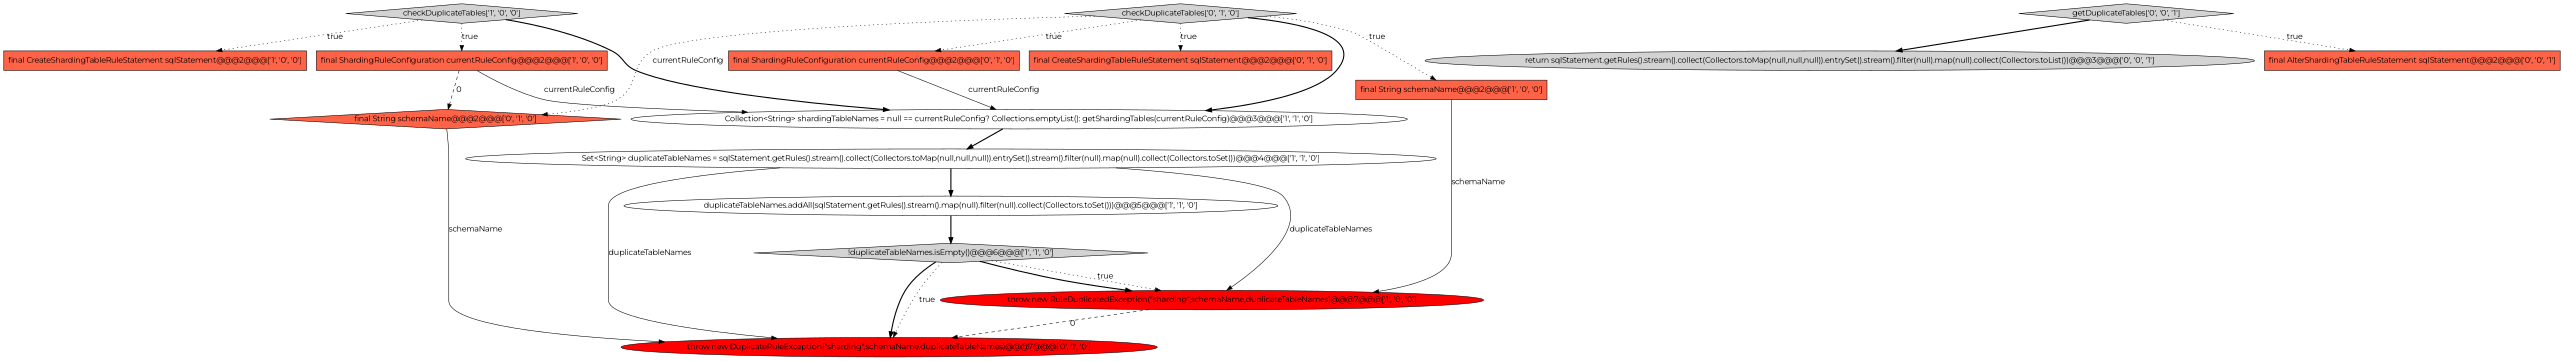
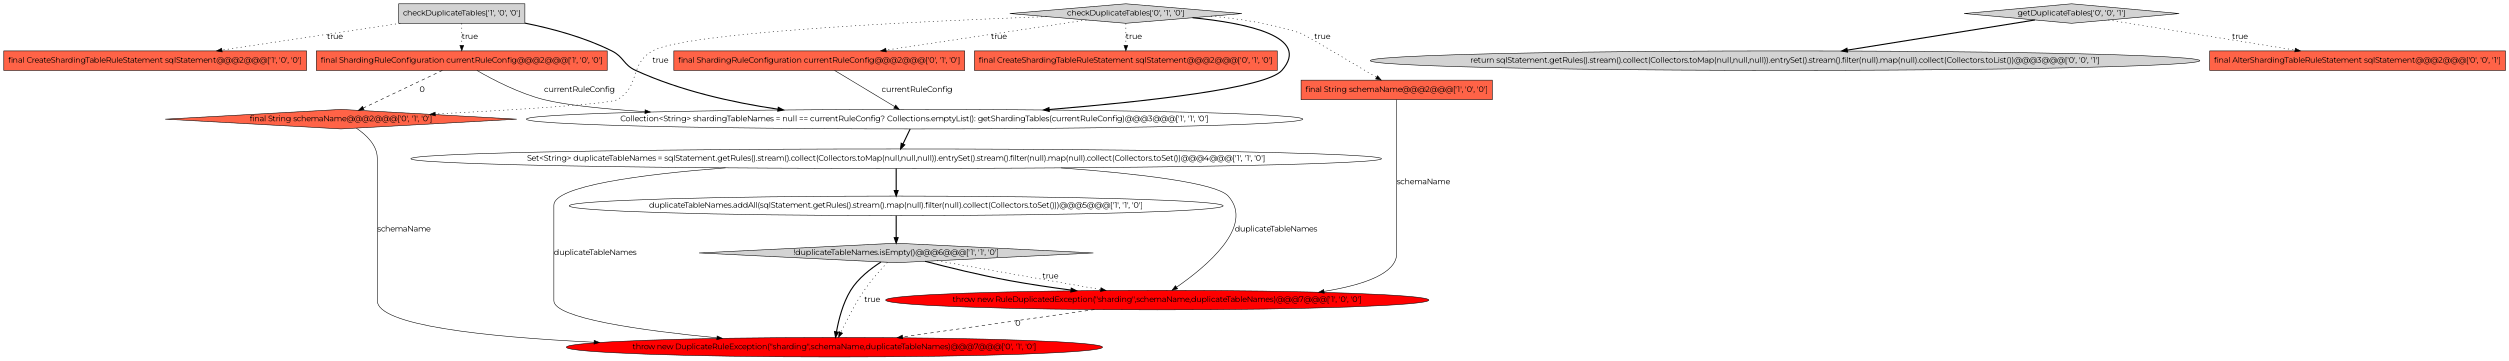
(462, 14) -> (462, 14)
(688, 61) -> (661, 61)
